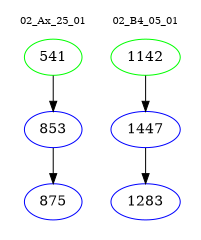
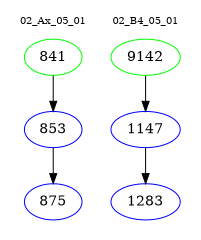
(53, 22) -> (53, 22)
(53, 57) -> (53, 57)
(146, 57) -> (146, 57)
(146, 130) -> (146, 130)
